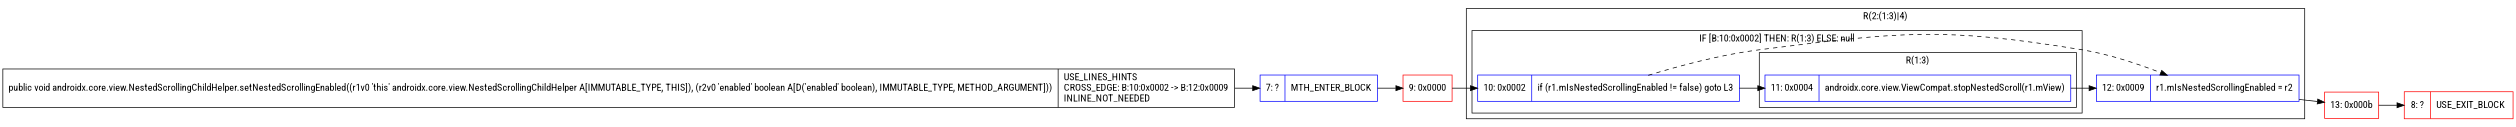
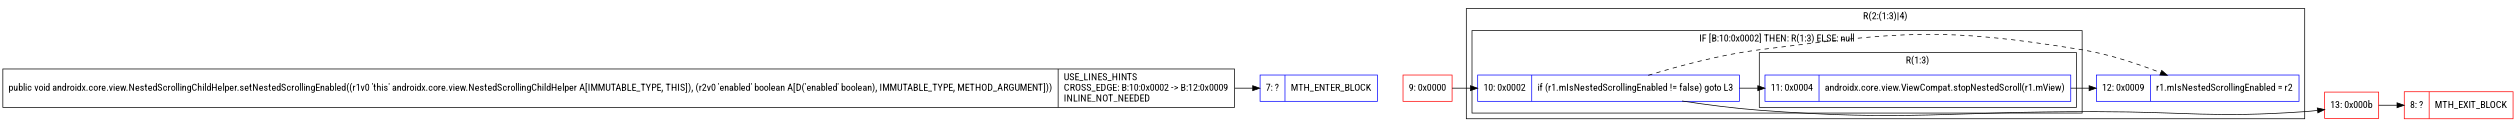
(1387, 88) -> none
(2309, 101) -> (2095, 112)
(2471, 105) -> (2471, 105)
